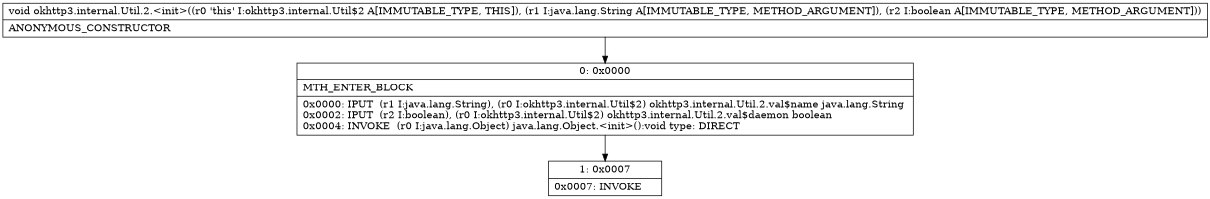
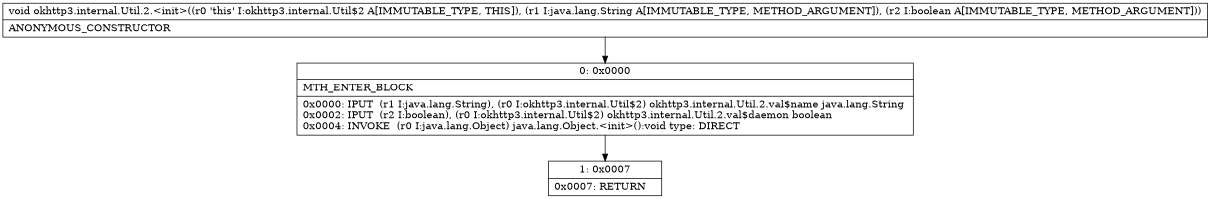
(603, 187) -> (605, 187)
